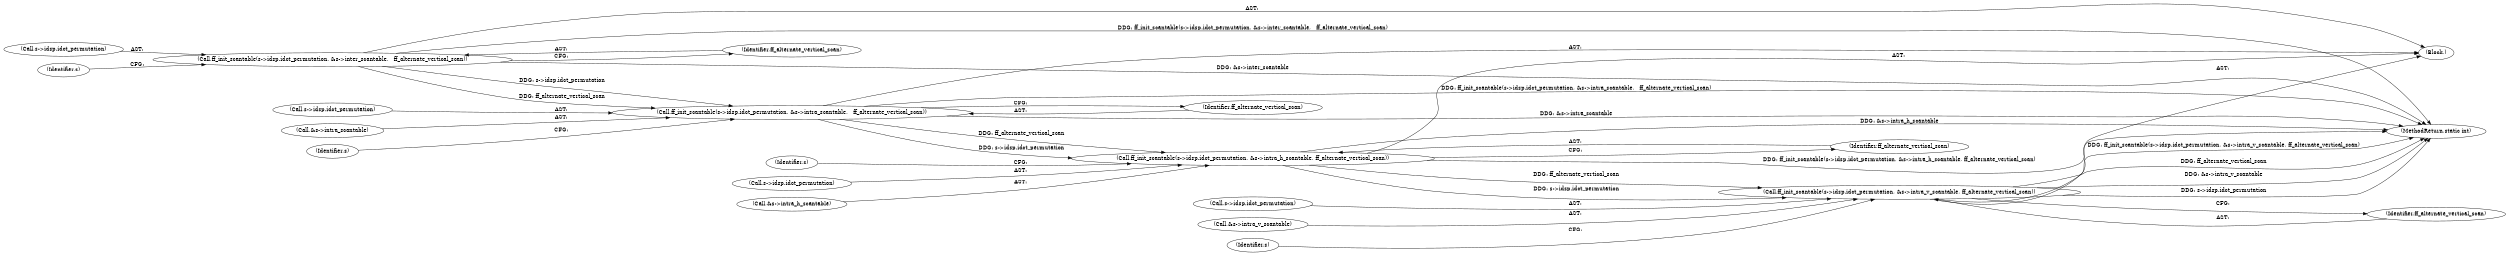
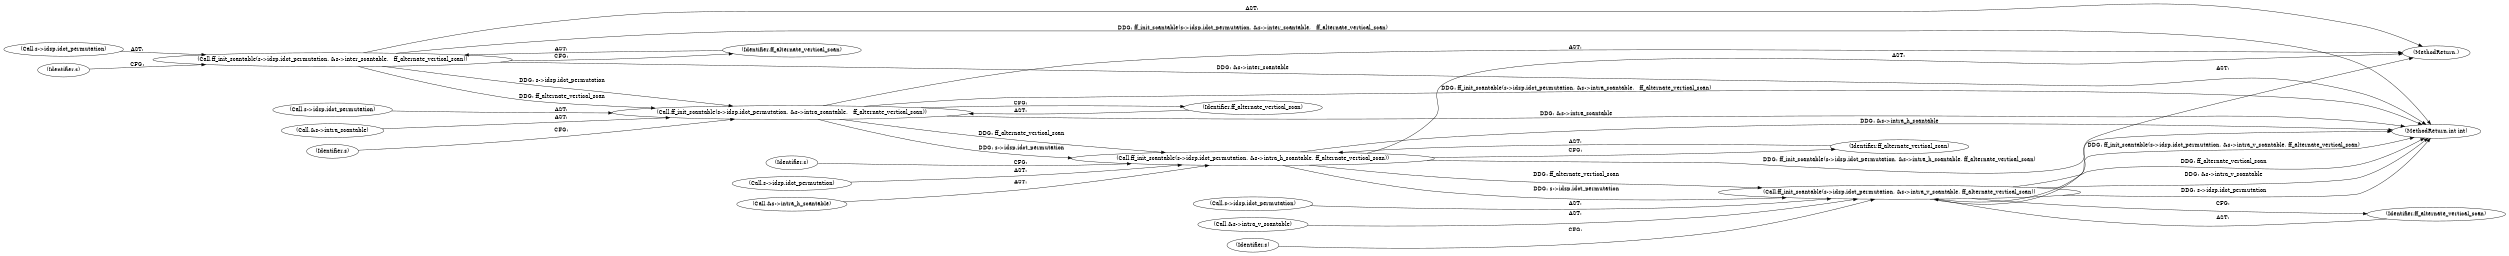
(2436, 53) -> (2436, 53)
(2436, 131) -> (2436, 131)
